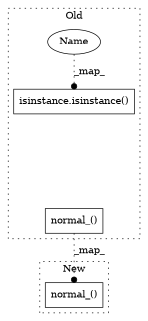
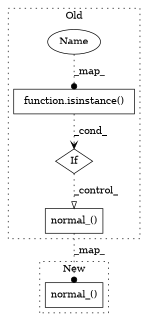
(74, 102) -> (74, 102)
none -> (74, 161)
